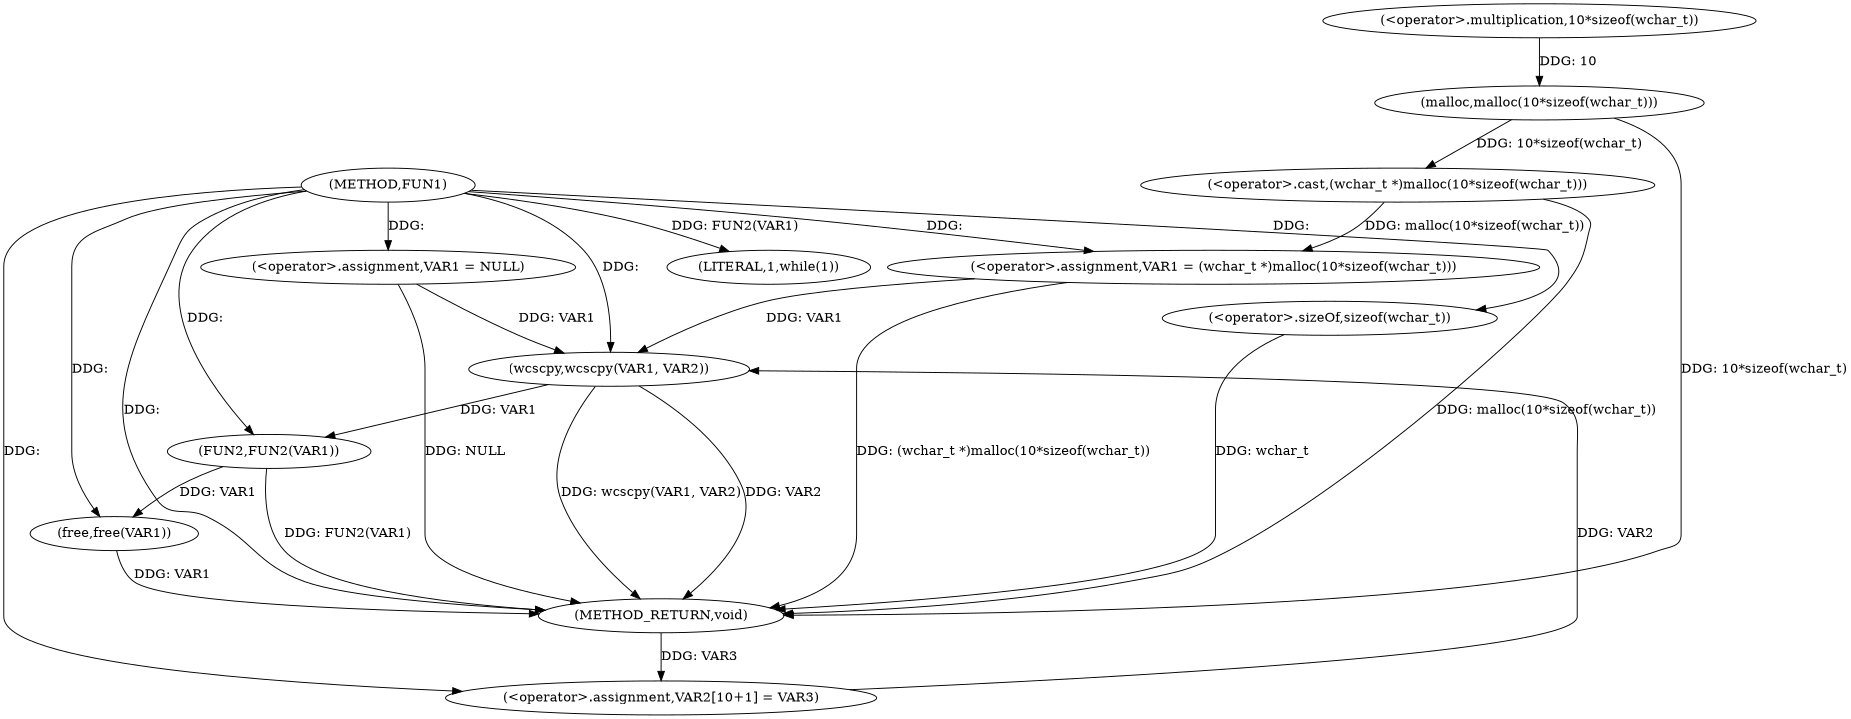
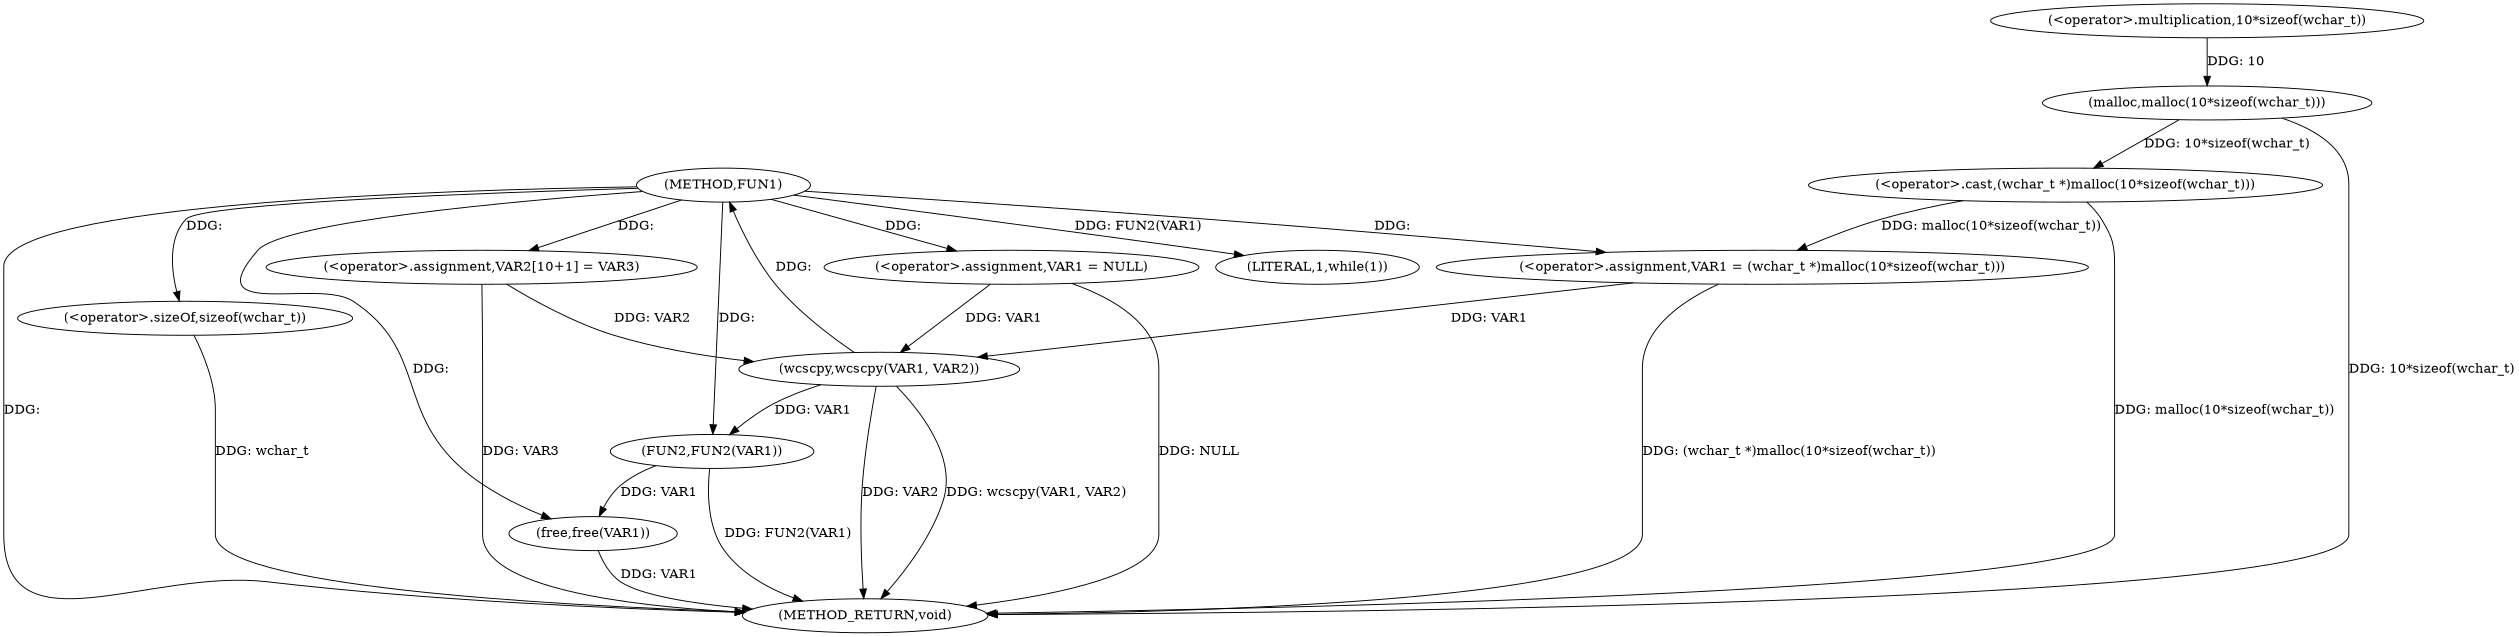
(570, 238) -> (782, 292)
(661, 652) -> (487, 547)
